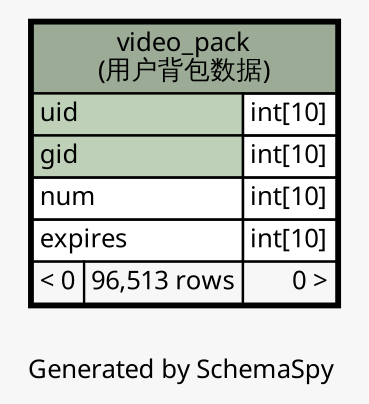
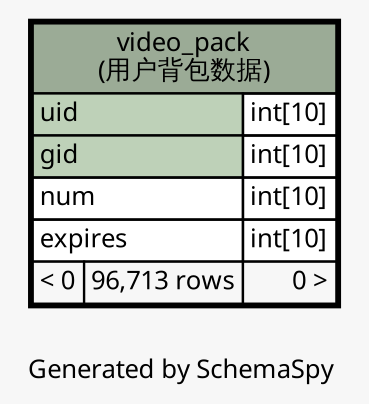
(164, 282) -> (164, 282)
